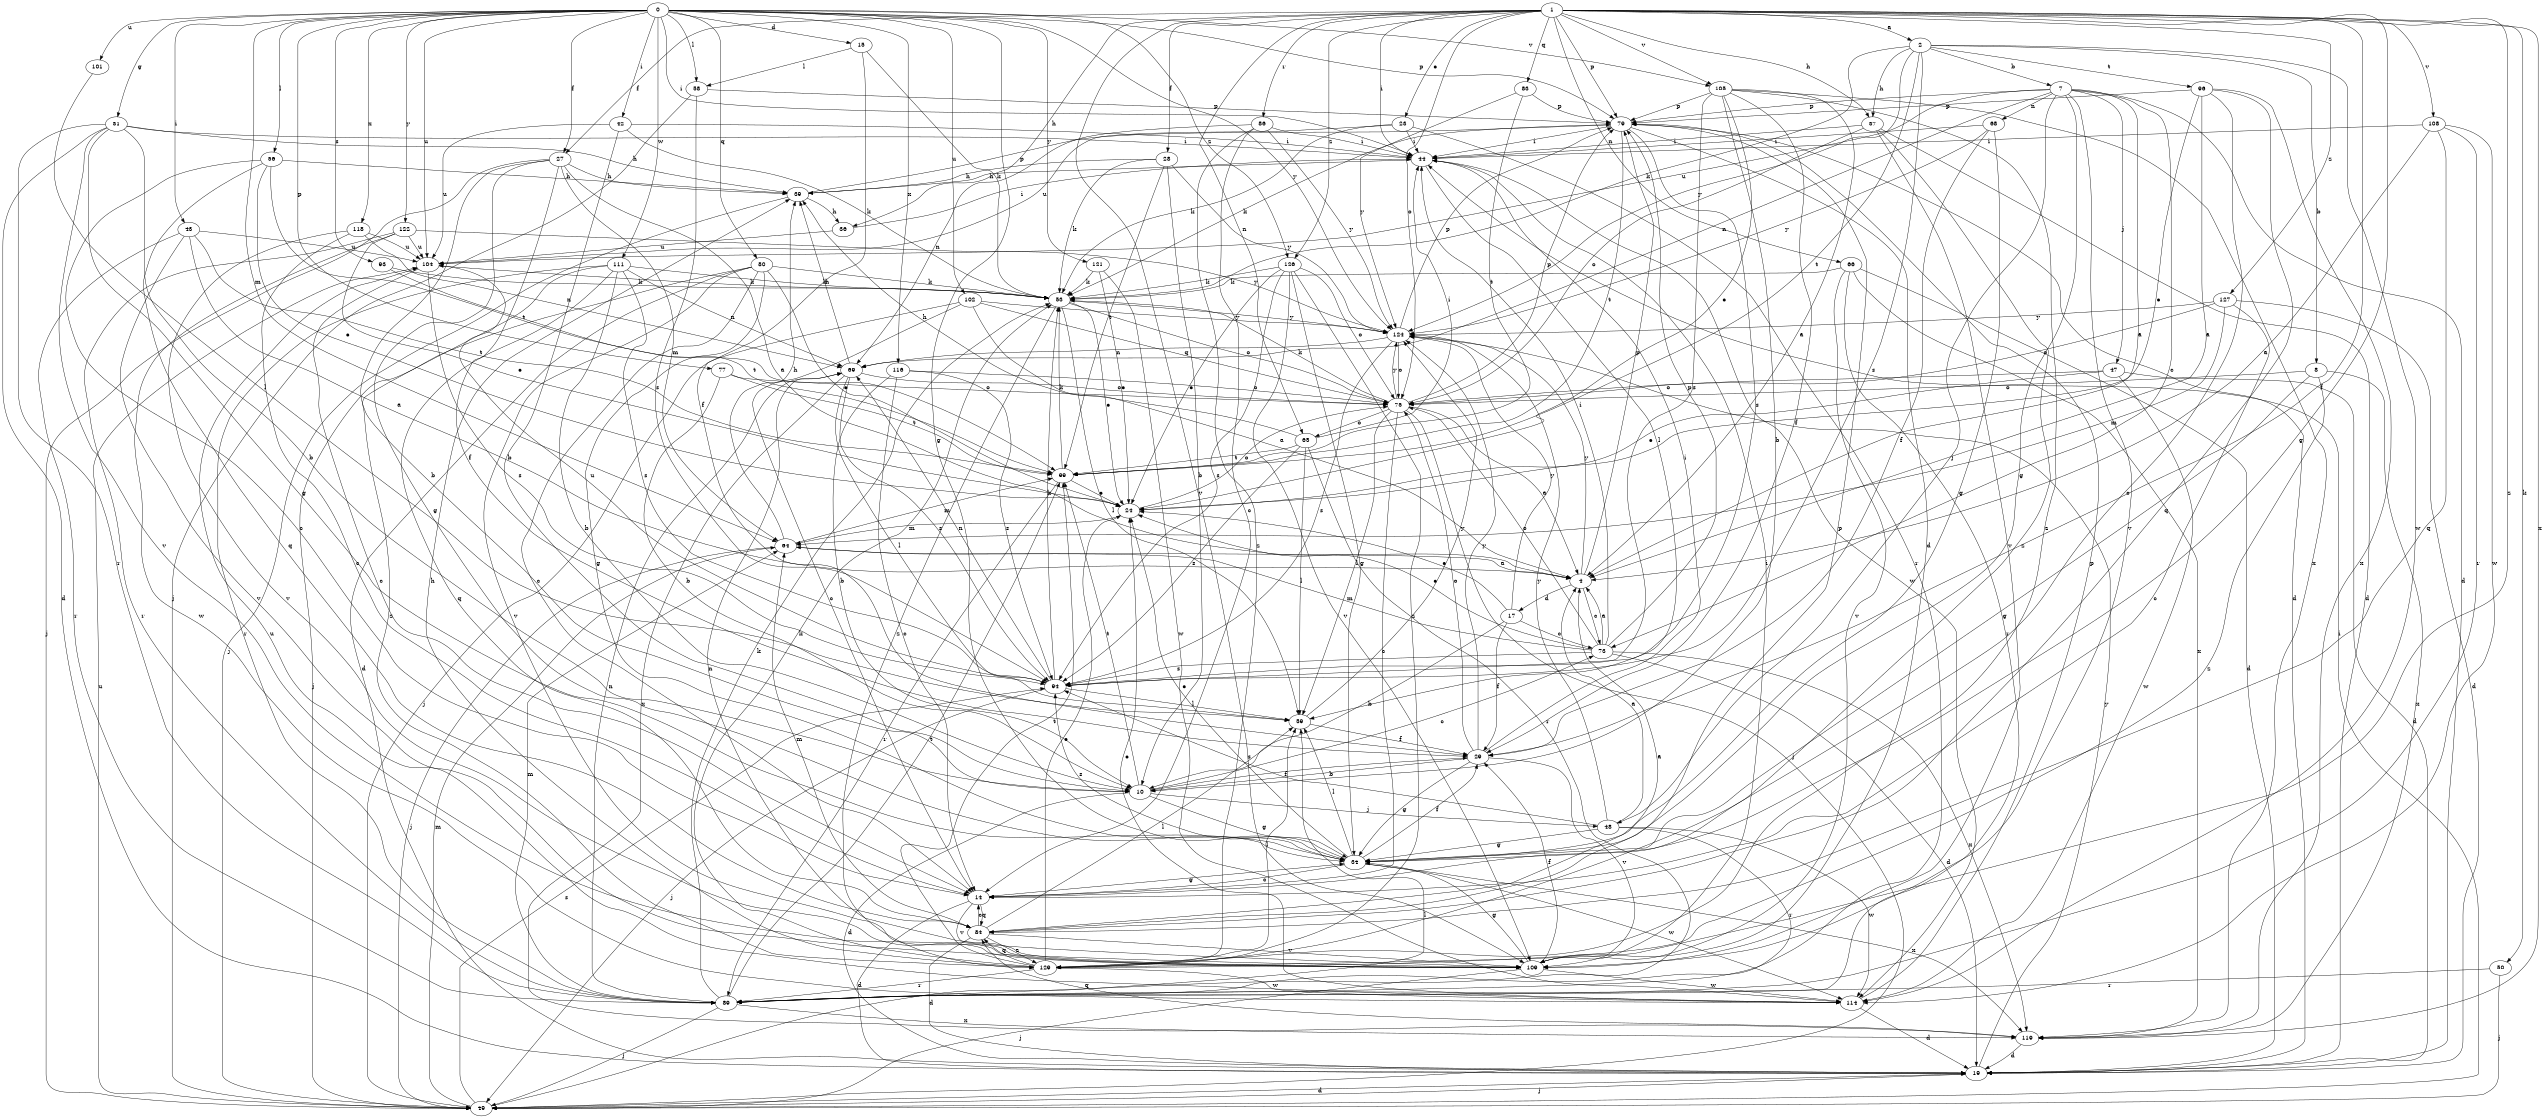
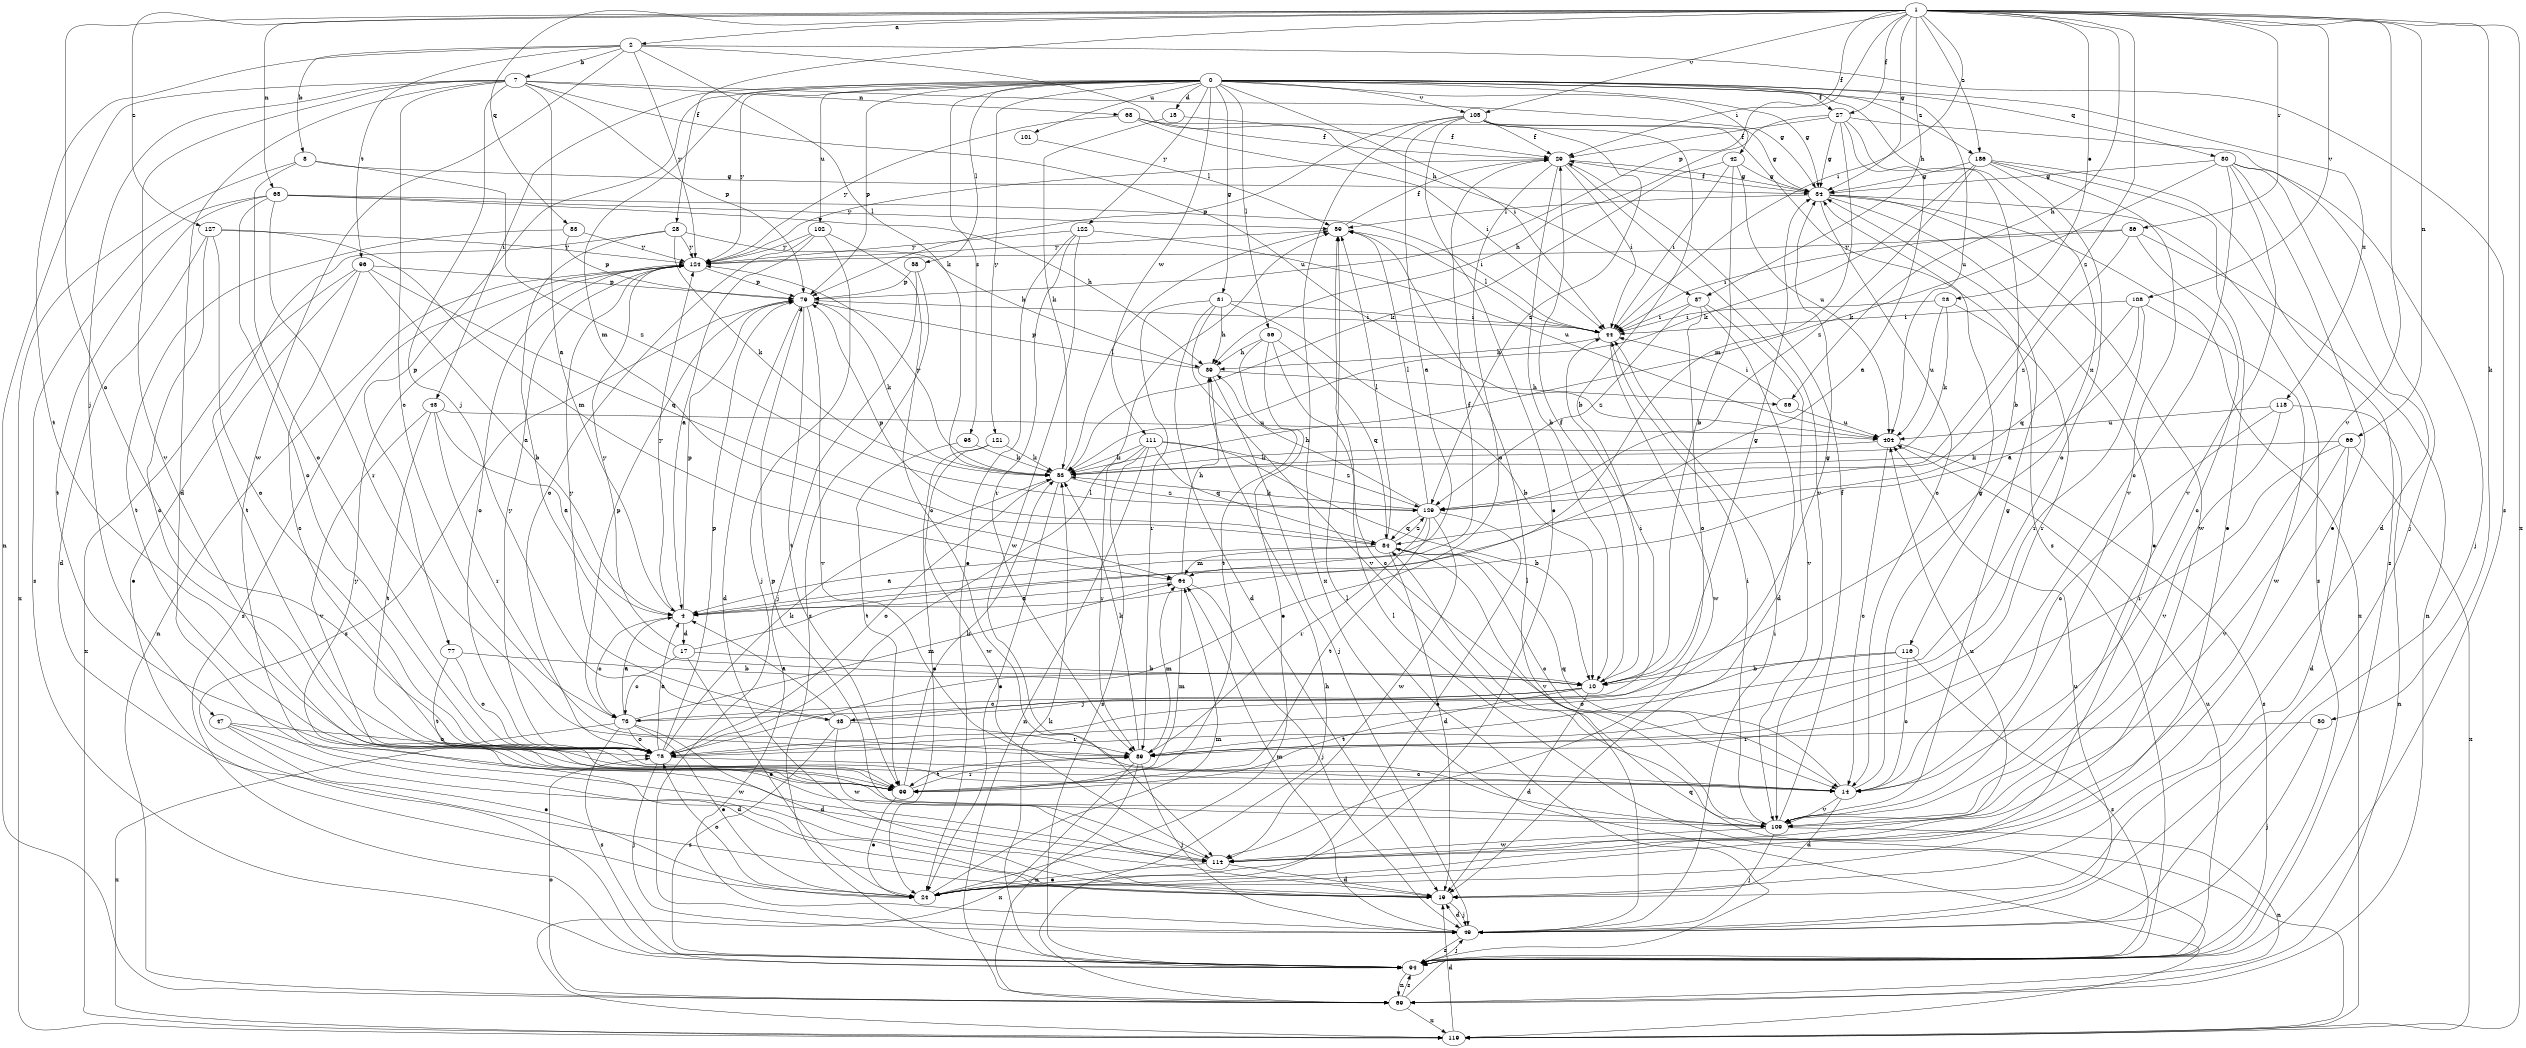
(781, 67) -> none
(428, 265) -> (1889, 441)
(1290, 265) -> (1980, 159)
(1187, 353) -> (549, 493)
(1354, 422) -> (340, 560)
(1929, 546) -> (823, 564)
(611, 703) -> (1770, 180)
